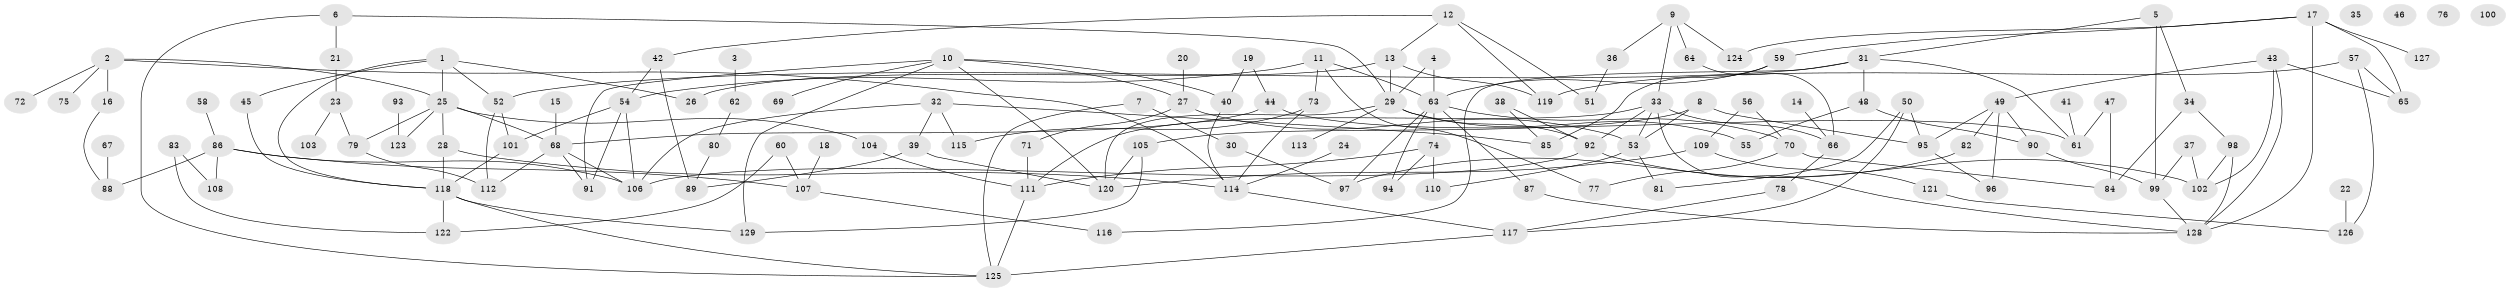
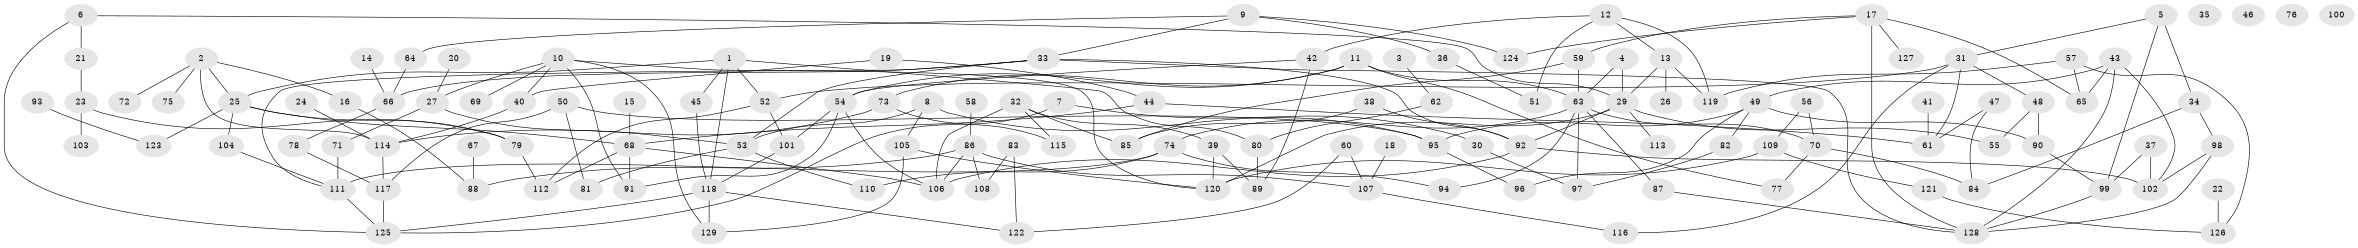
(568, 78) -> (1090, 90)
(443, 146) -> none
